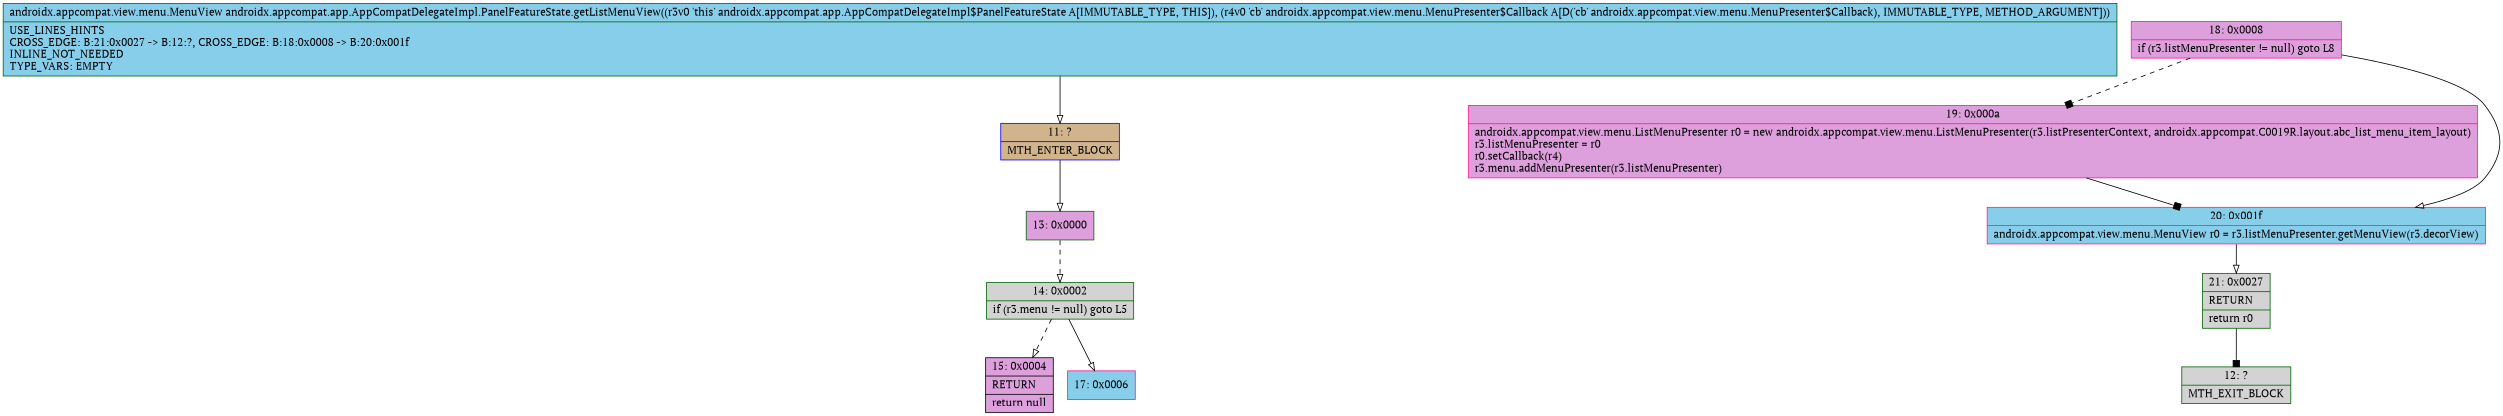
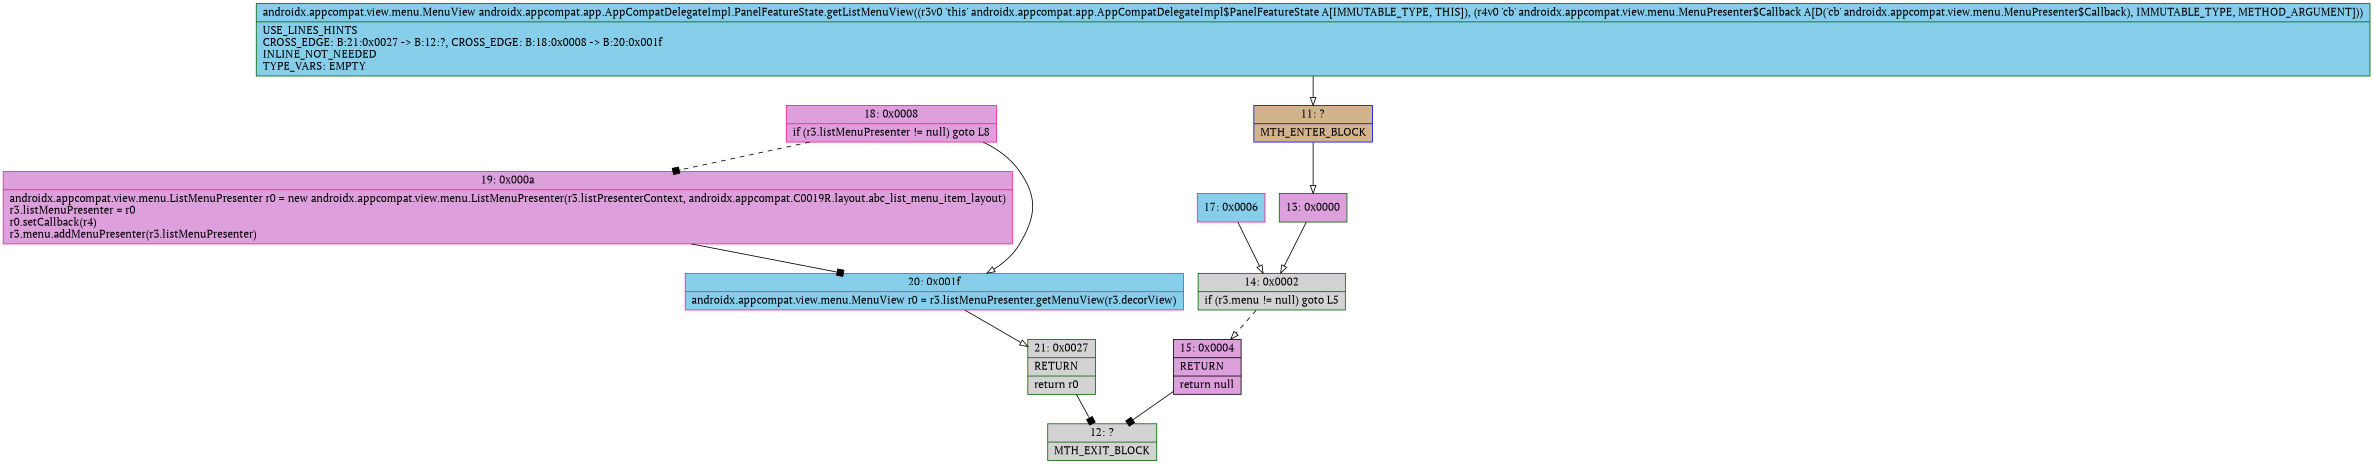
(1060, 257) -> (1295, 244)
(1080, 341) -> (1249, 244)
none -> (1154, 405)
